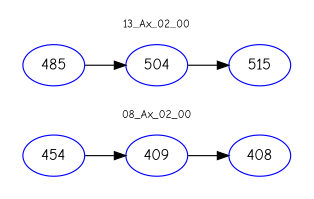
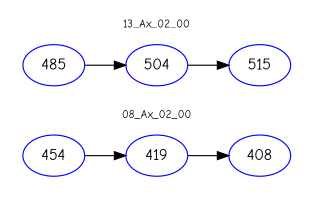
(157, 156) -> (157, 156)
